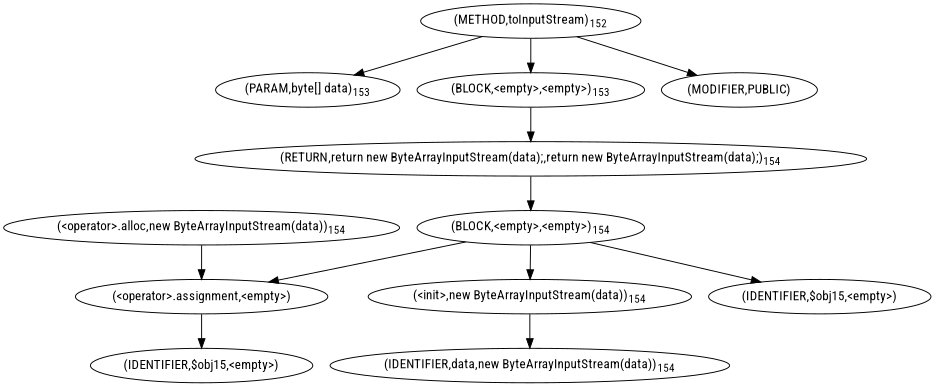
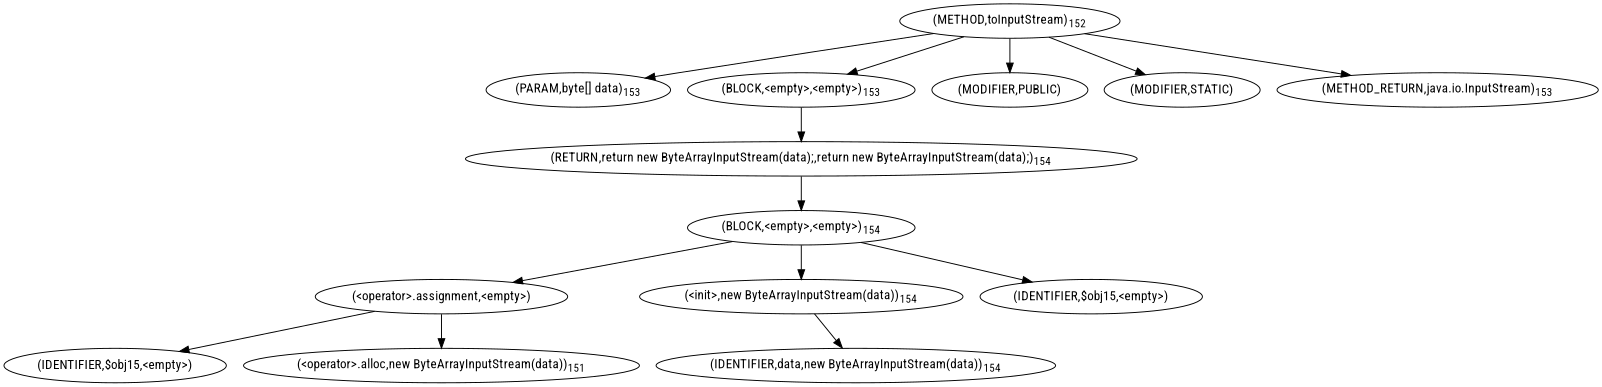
none -> (1182, 90)
none -> (1438, 90)
(337, 226) -> (577, 364)
(202, 258) -> (441, 326)
